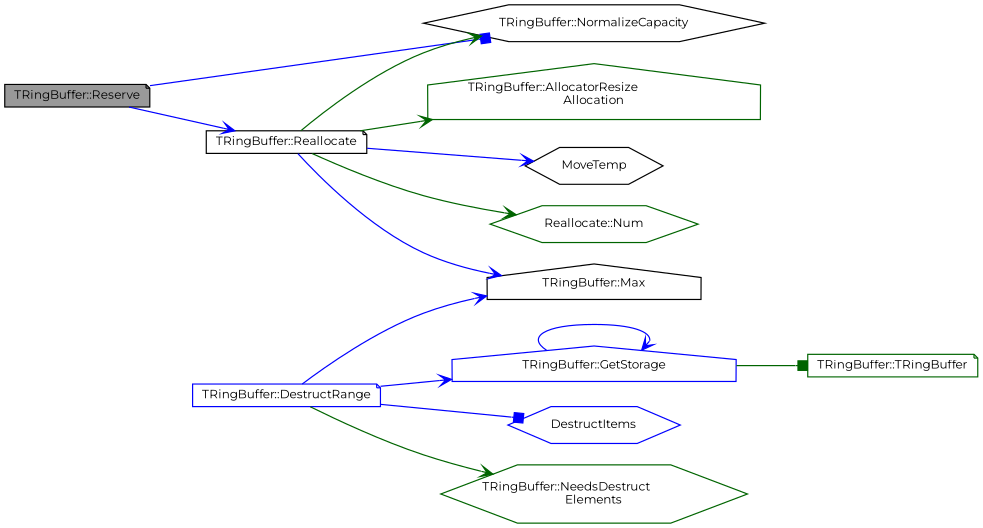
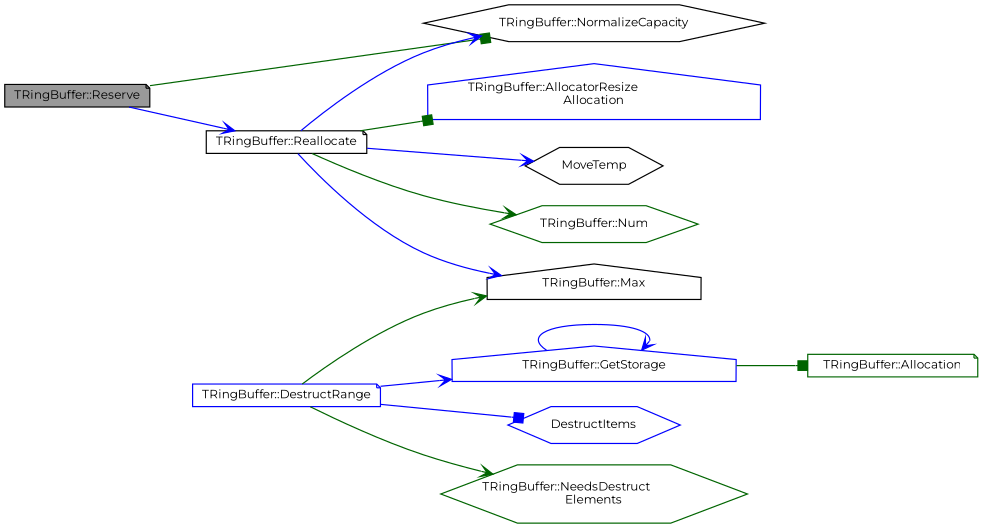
(314, 63) -> (314, 63)
(380, 74) -> (380, 74)
(594, 95) -> (594, 95)
(391, 126) -> (391, 126)
(594, 224) -> (594, 224)
(384, 331) -> (384, 331)
(893, 366) -> (893, 366)
